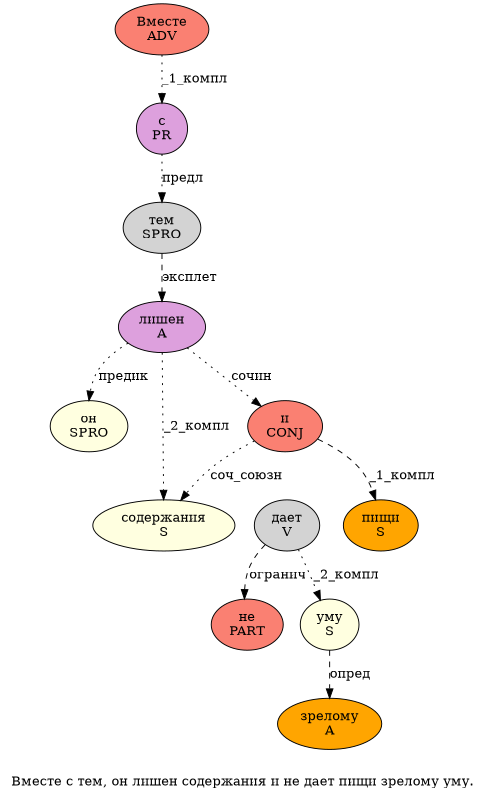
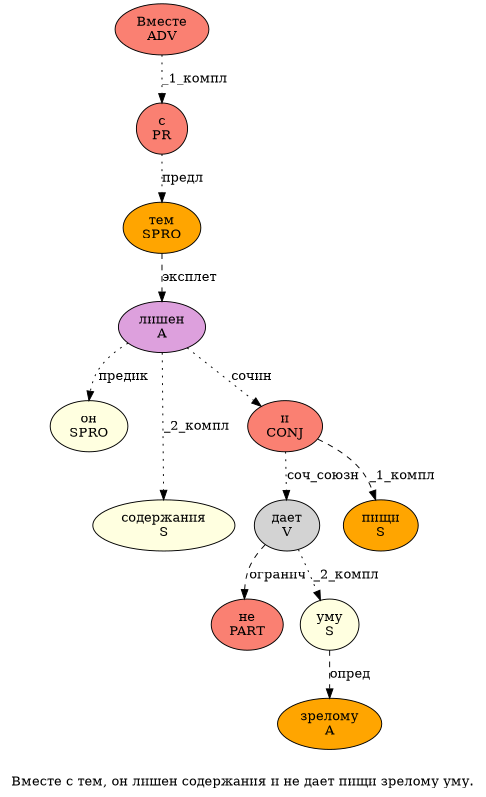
(162, 129) -> (162, 129)
(162, 228) -> (162, 228)
(218, 463) -> (286, 471)
